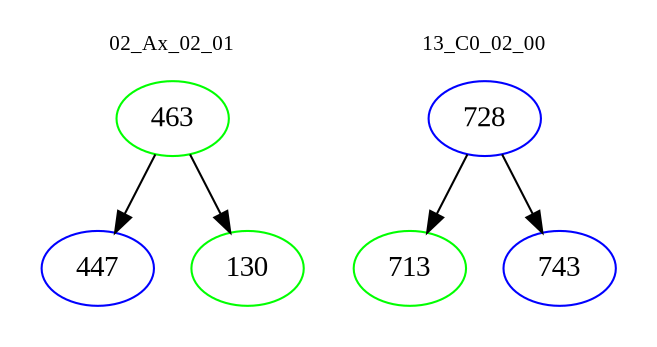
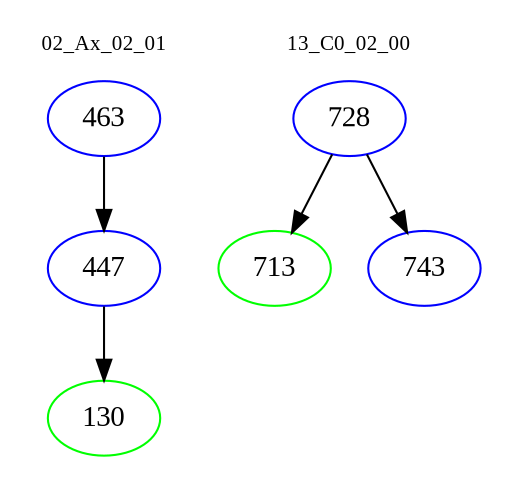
(173, 119) -> (104, 119)
(205, 184) -> (104, 333)
